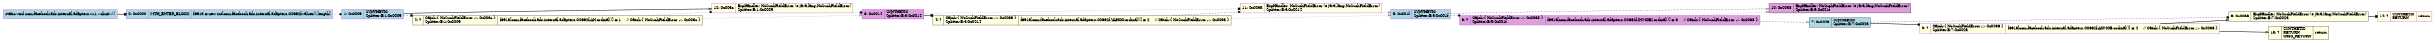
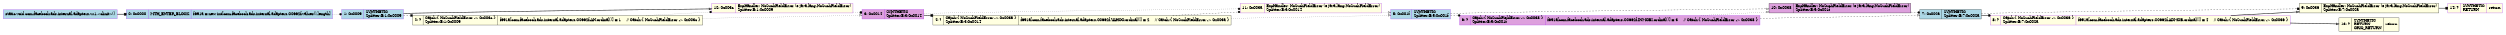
(1081, 11) -> (1081, 11)
none -> (1914, 12)
